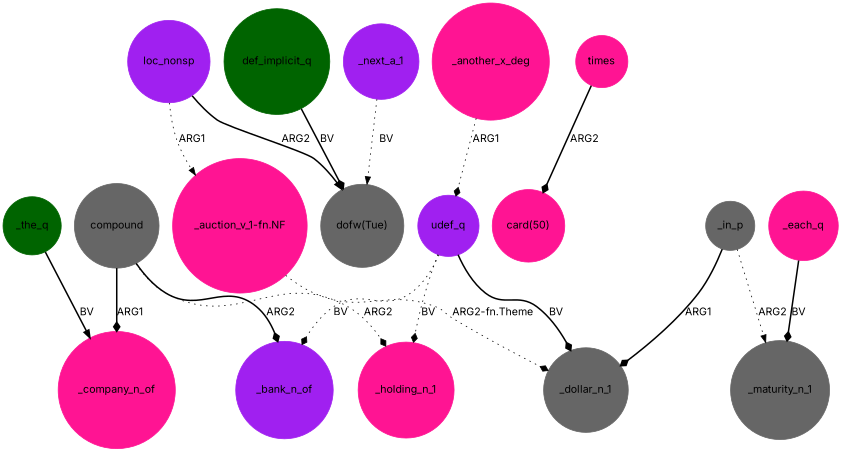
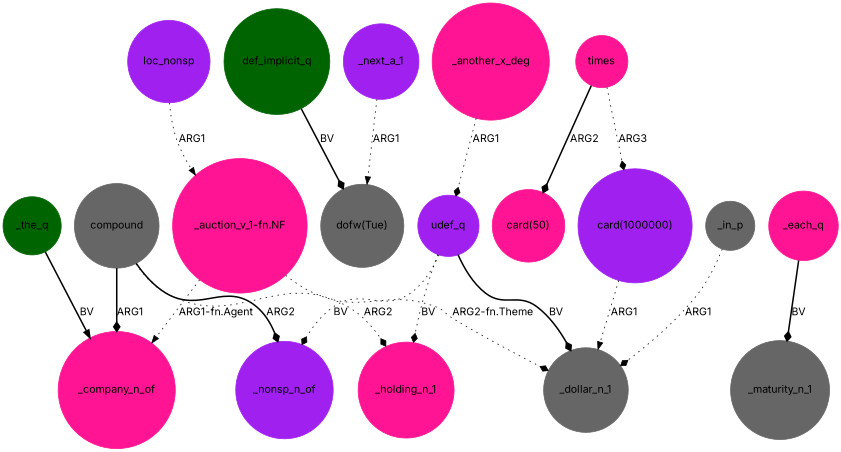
(265, 139) -> none
(386, 139) -> (386, 139)
none -> (635, 226)
(750, 292) -> none
none -> (178, 308)
(683, 311) -> (683, 311)
(284, 390) -> (284, 390)
